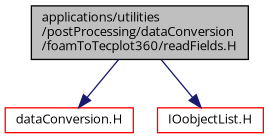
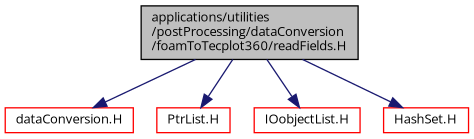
none -> (193, 120)
none -> (426, 120)
